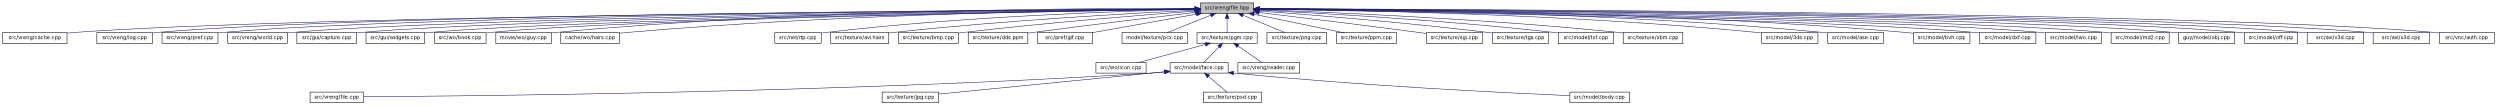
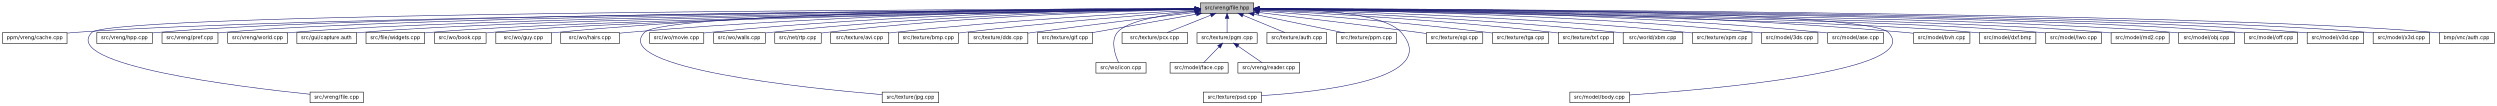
(35, 38) -> (35, 38)
(125, 38) -> (125, 38)
(327, 38) -> (327, 38)
(395, 38) -> (395, 38)
(524, 38) -> (524, 38)
(590, 38) -> (590, 38)
none -> (677, 38)
none -> (739, 38)
(860, 38) -> (860, 38)
(998, 38) -> (998, 38)
(1065, 38) -> (1065, 38)
(1155, 38) -> (1155, 38)
(1297, 38) -> (1297, 38)
(1586, 38) -> (1586, 38)
(1653, 38) -> (1653, 38)
none -> (1722, 38)
(2008, 38) -> (2008, 38)
(2207, 38) -> (2207, 38)
(2335, 38) -> (2335, 38)
(2401, 38) -> (2401, 38)
(2467, 38) -> (2467, 38)
(1171, 54) -> (1117, 33)
(1052, 83) -> (645, 48)
(1218, 84) -> (1409, 48)
(1402, 87) -> (1890, 41)
(764, 90) -> (489, 15)
